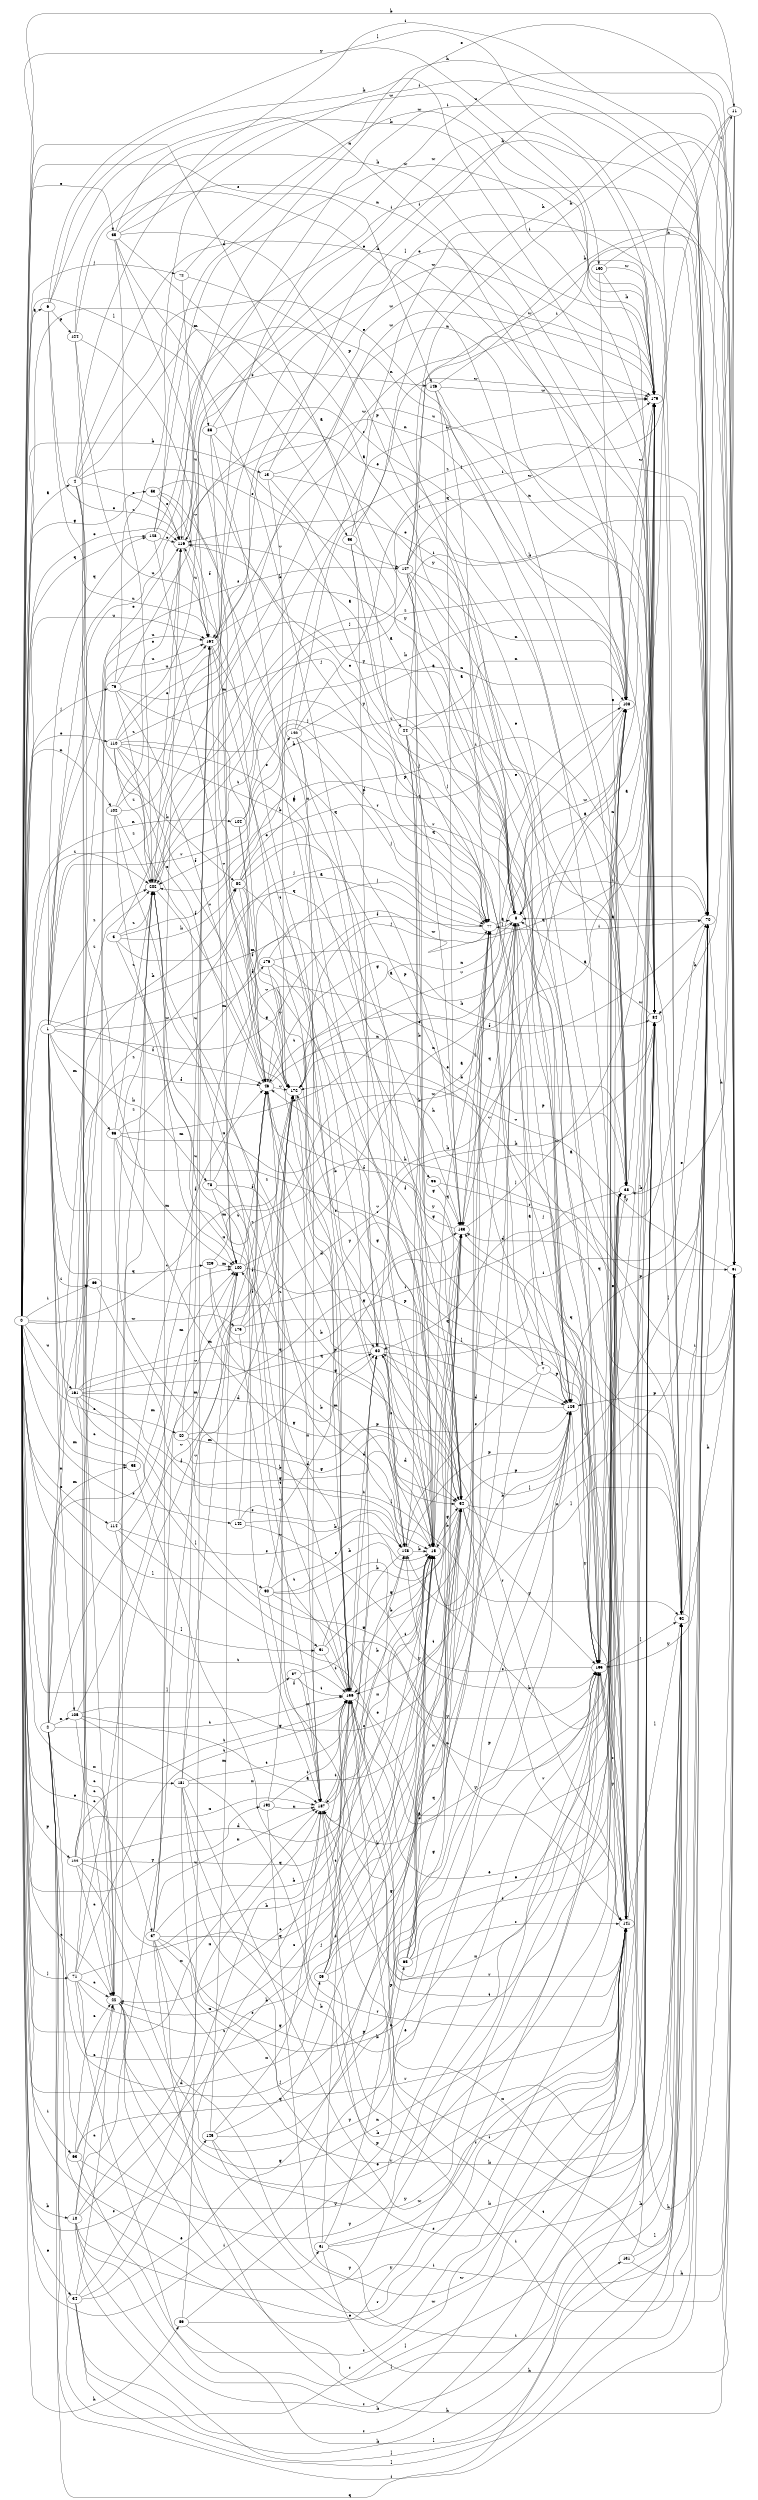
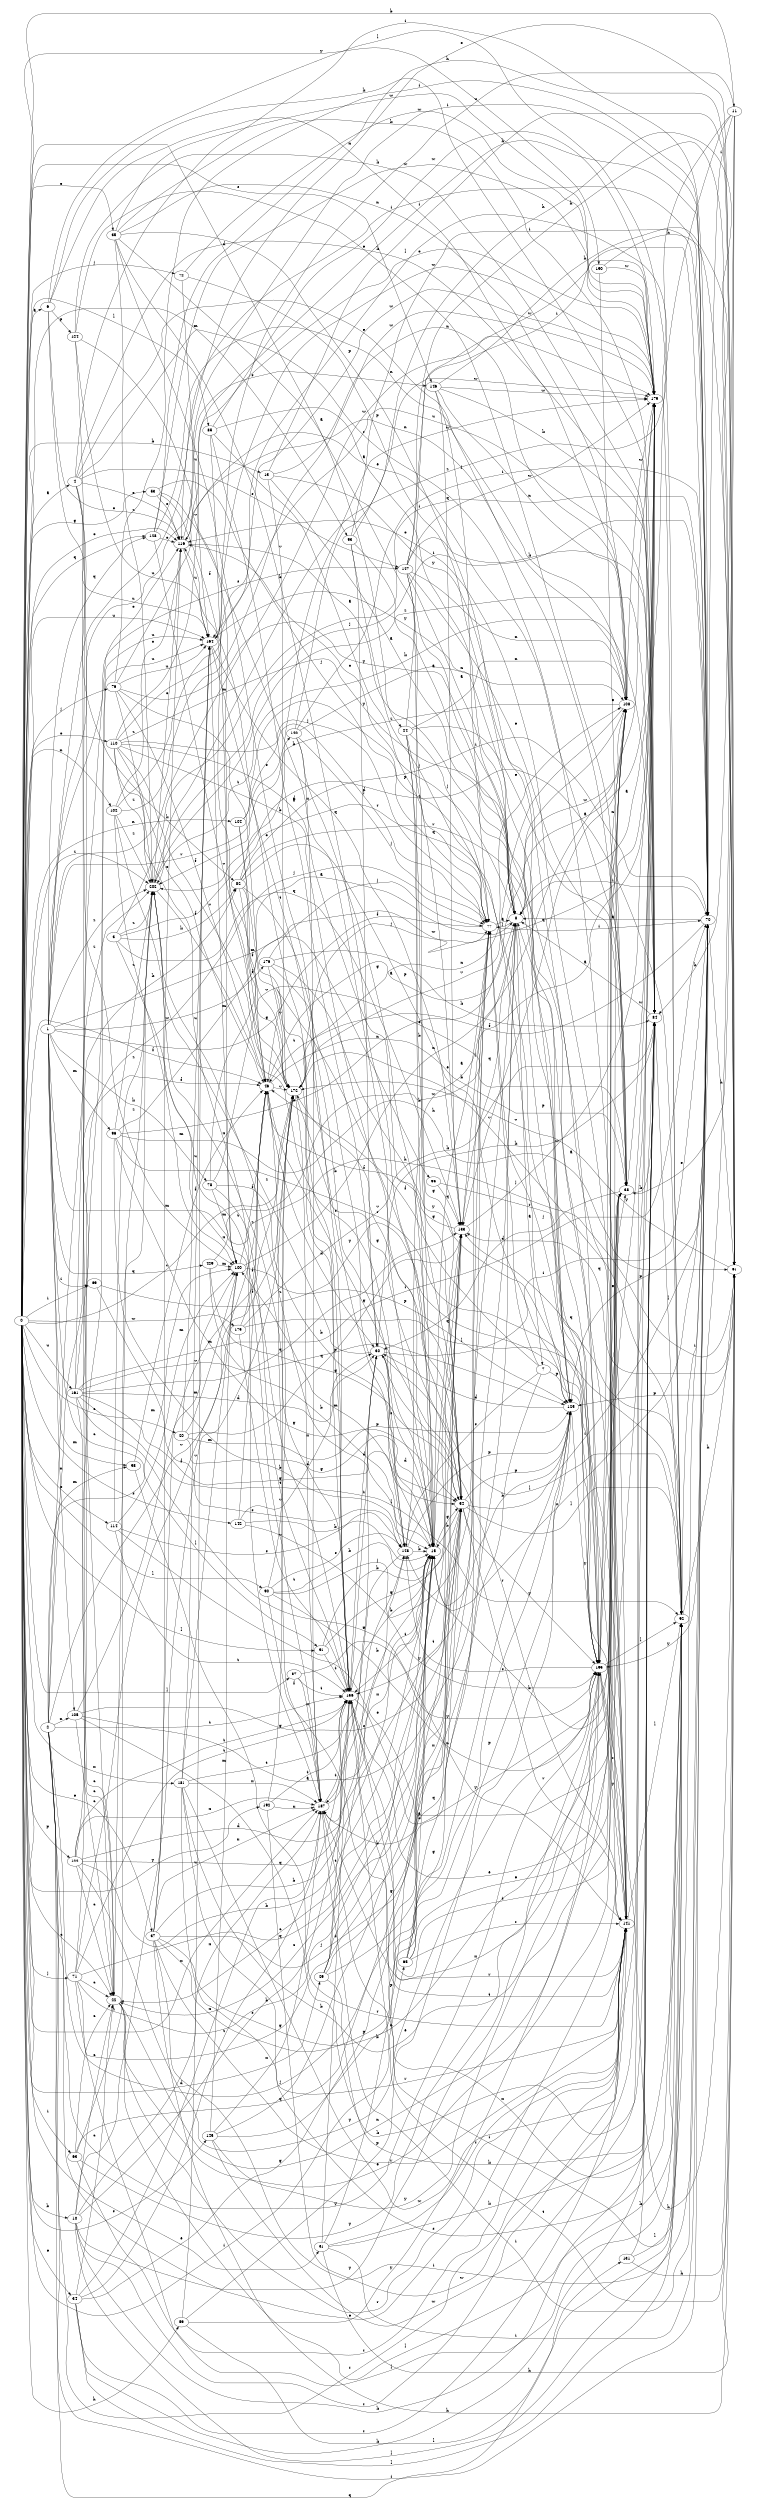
(711, 516) -> (711, 513)
(650, 637) -> (626, 504)
